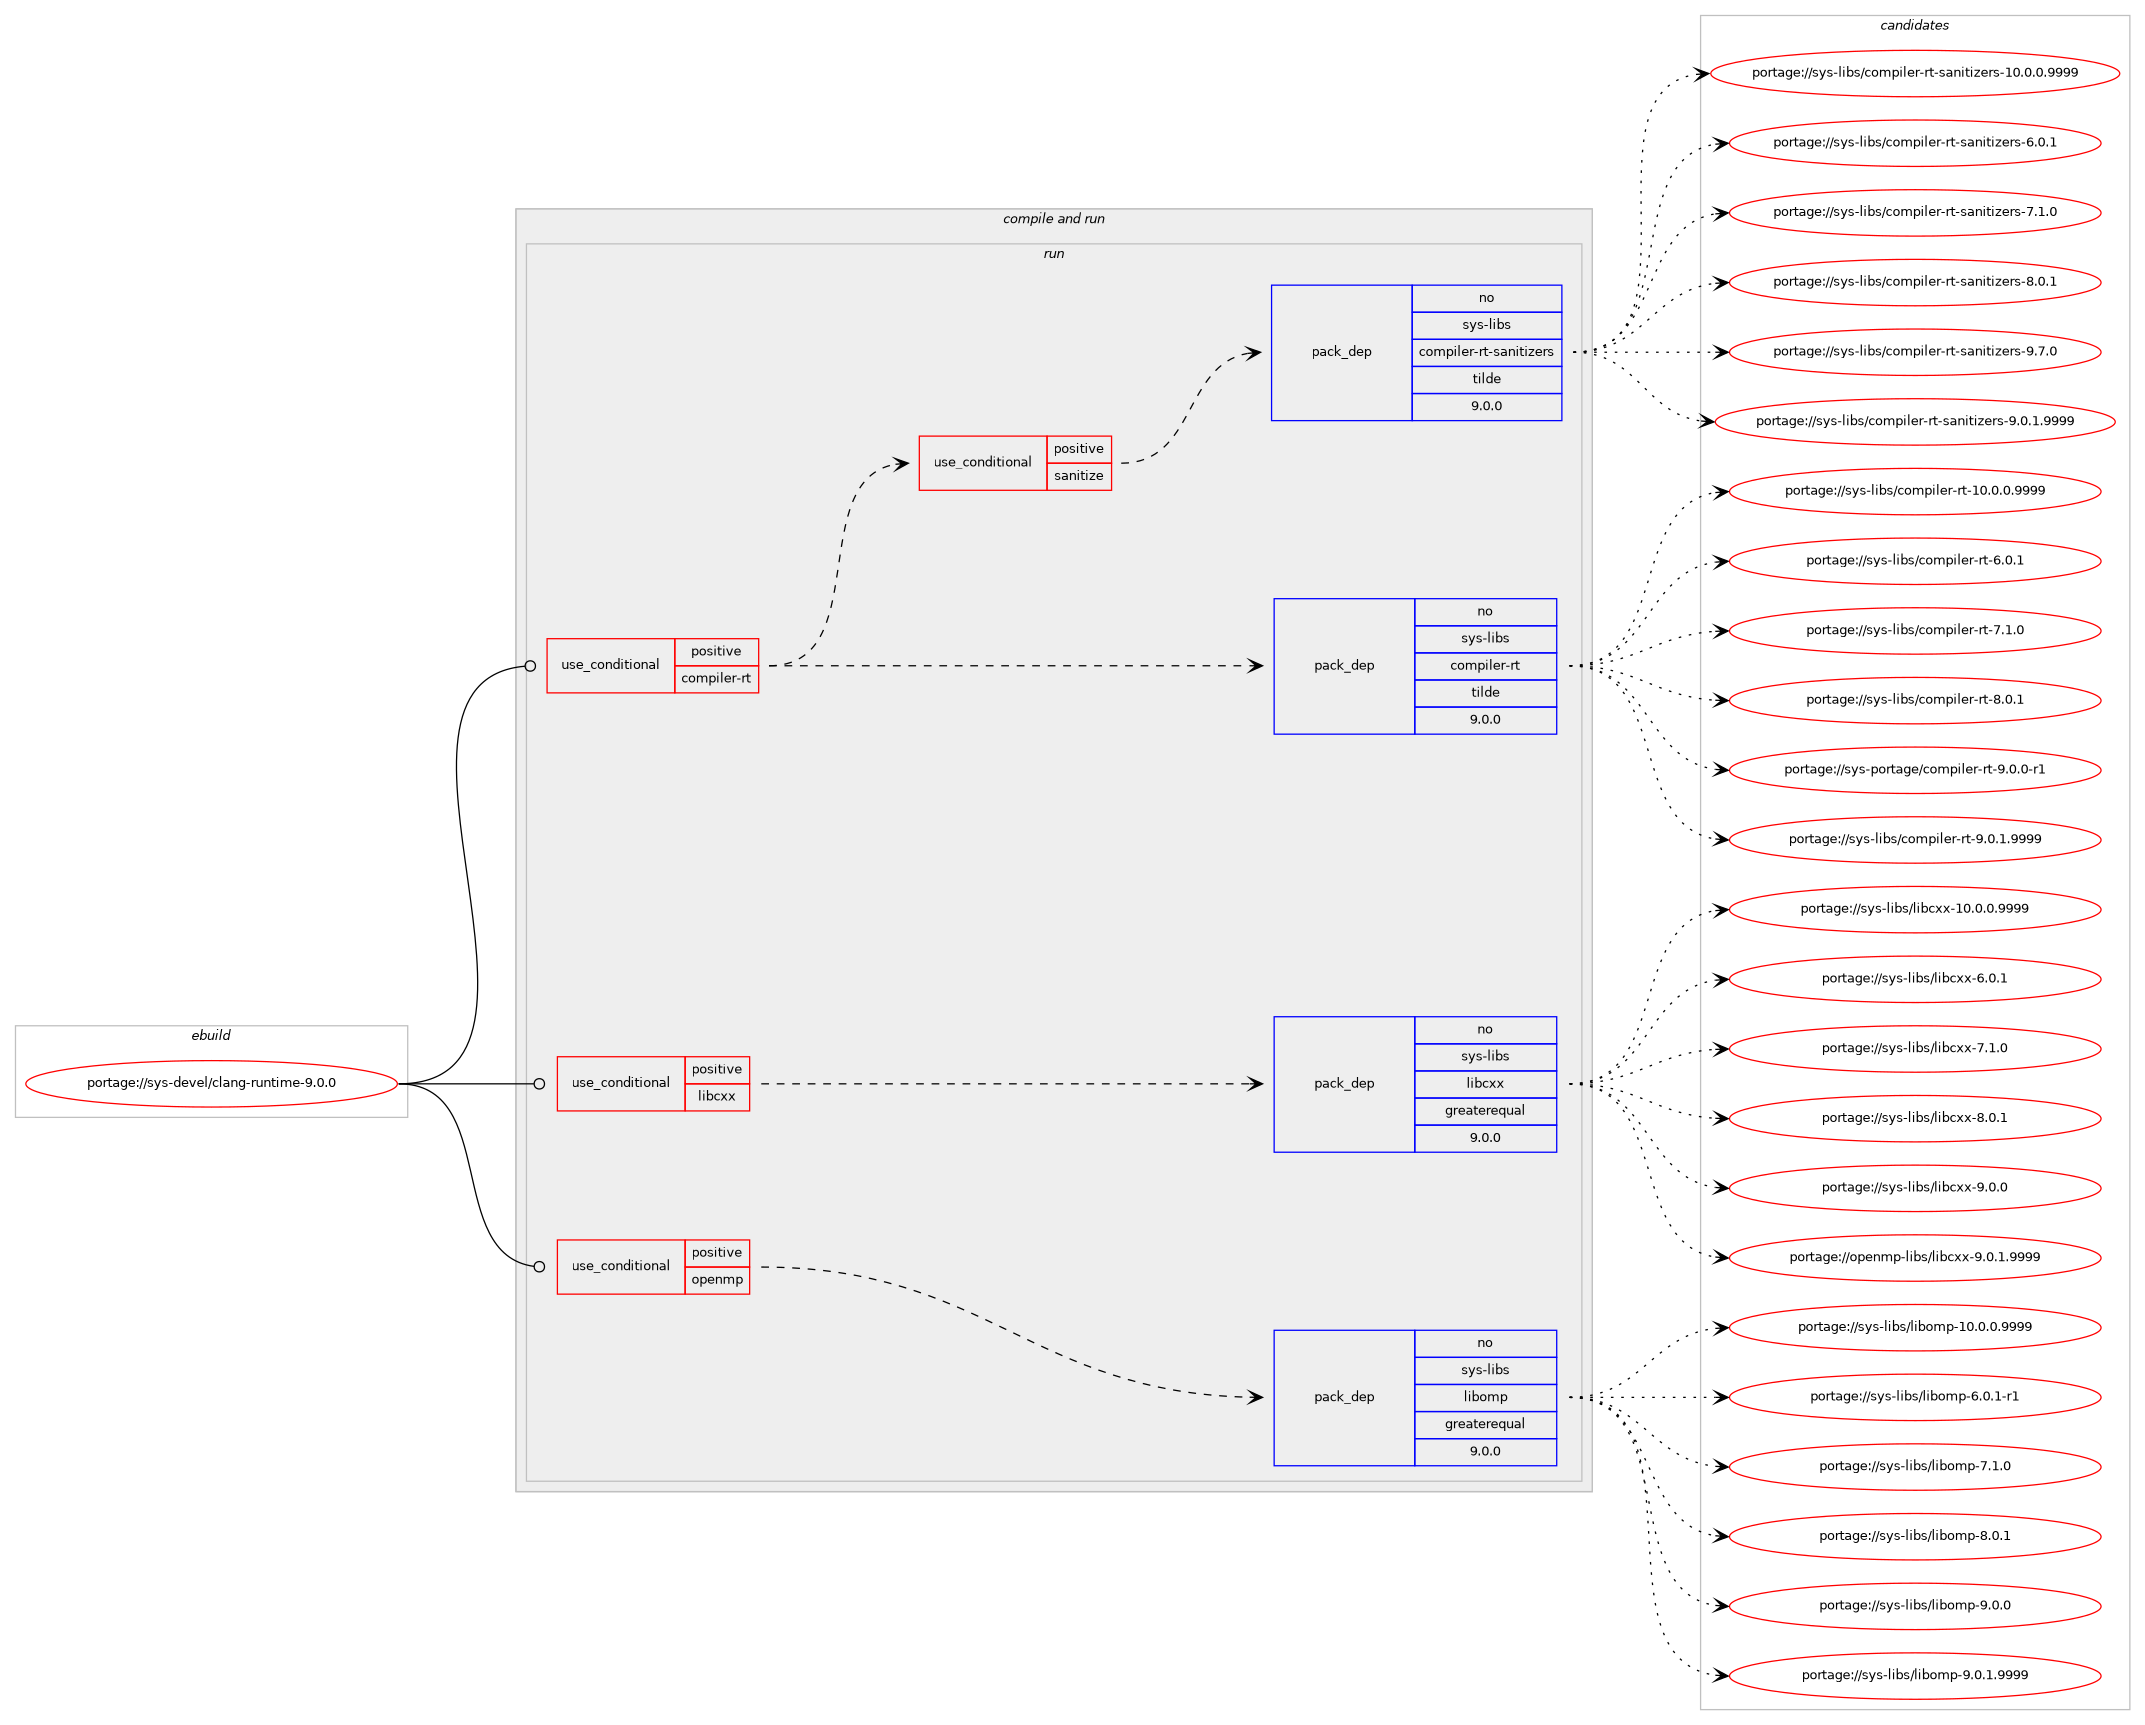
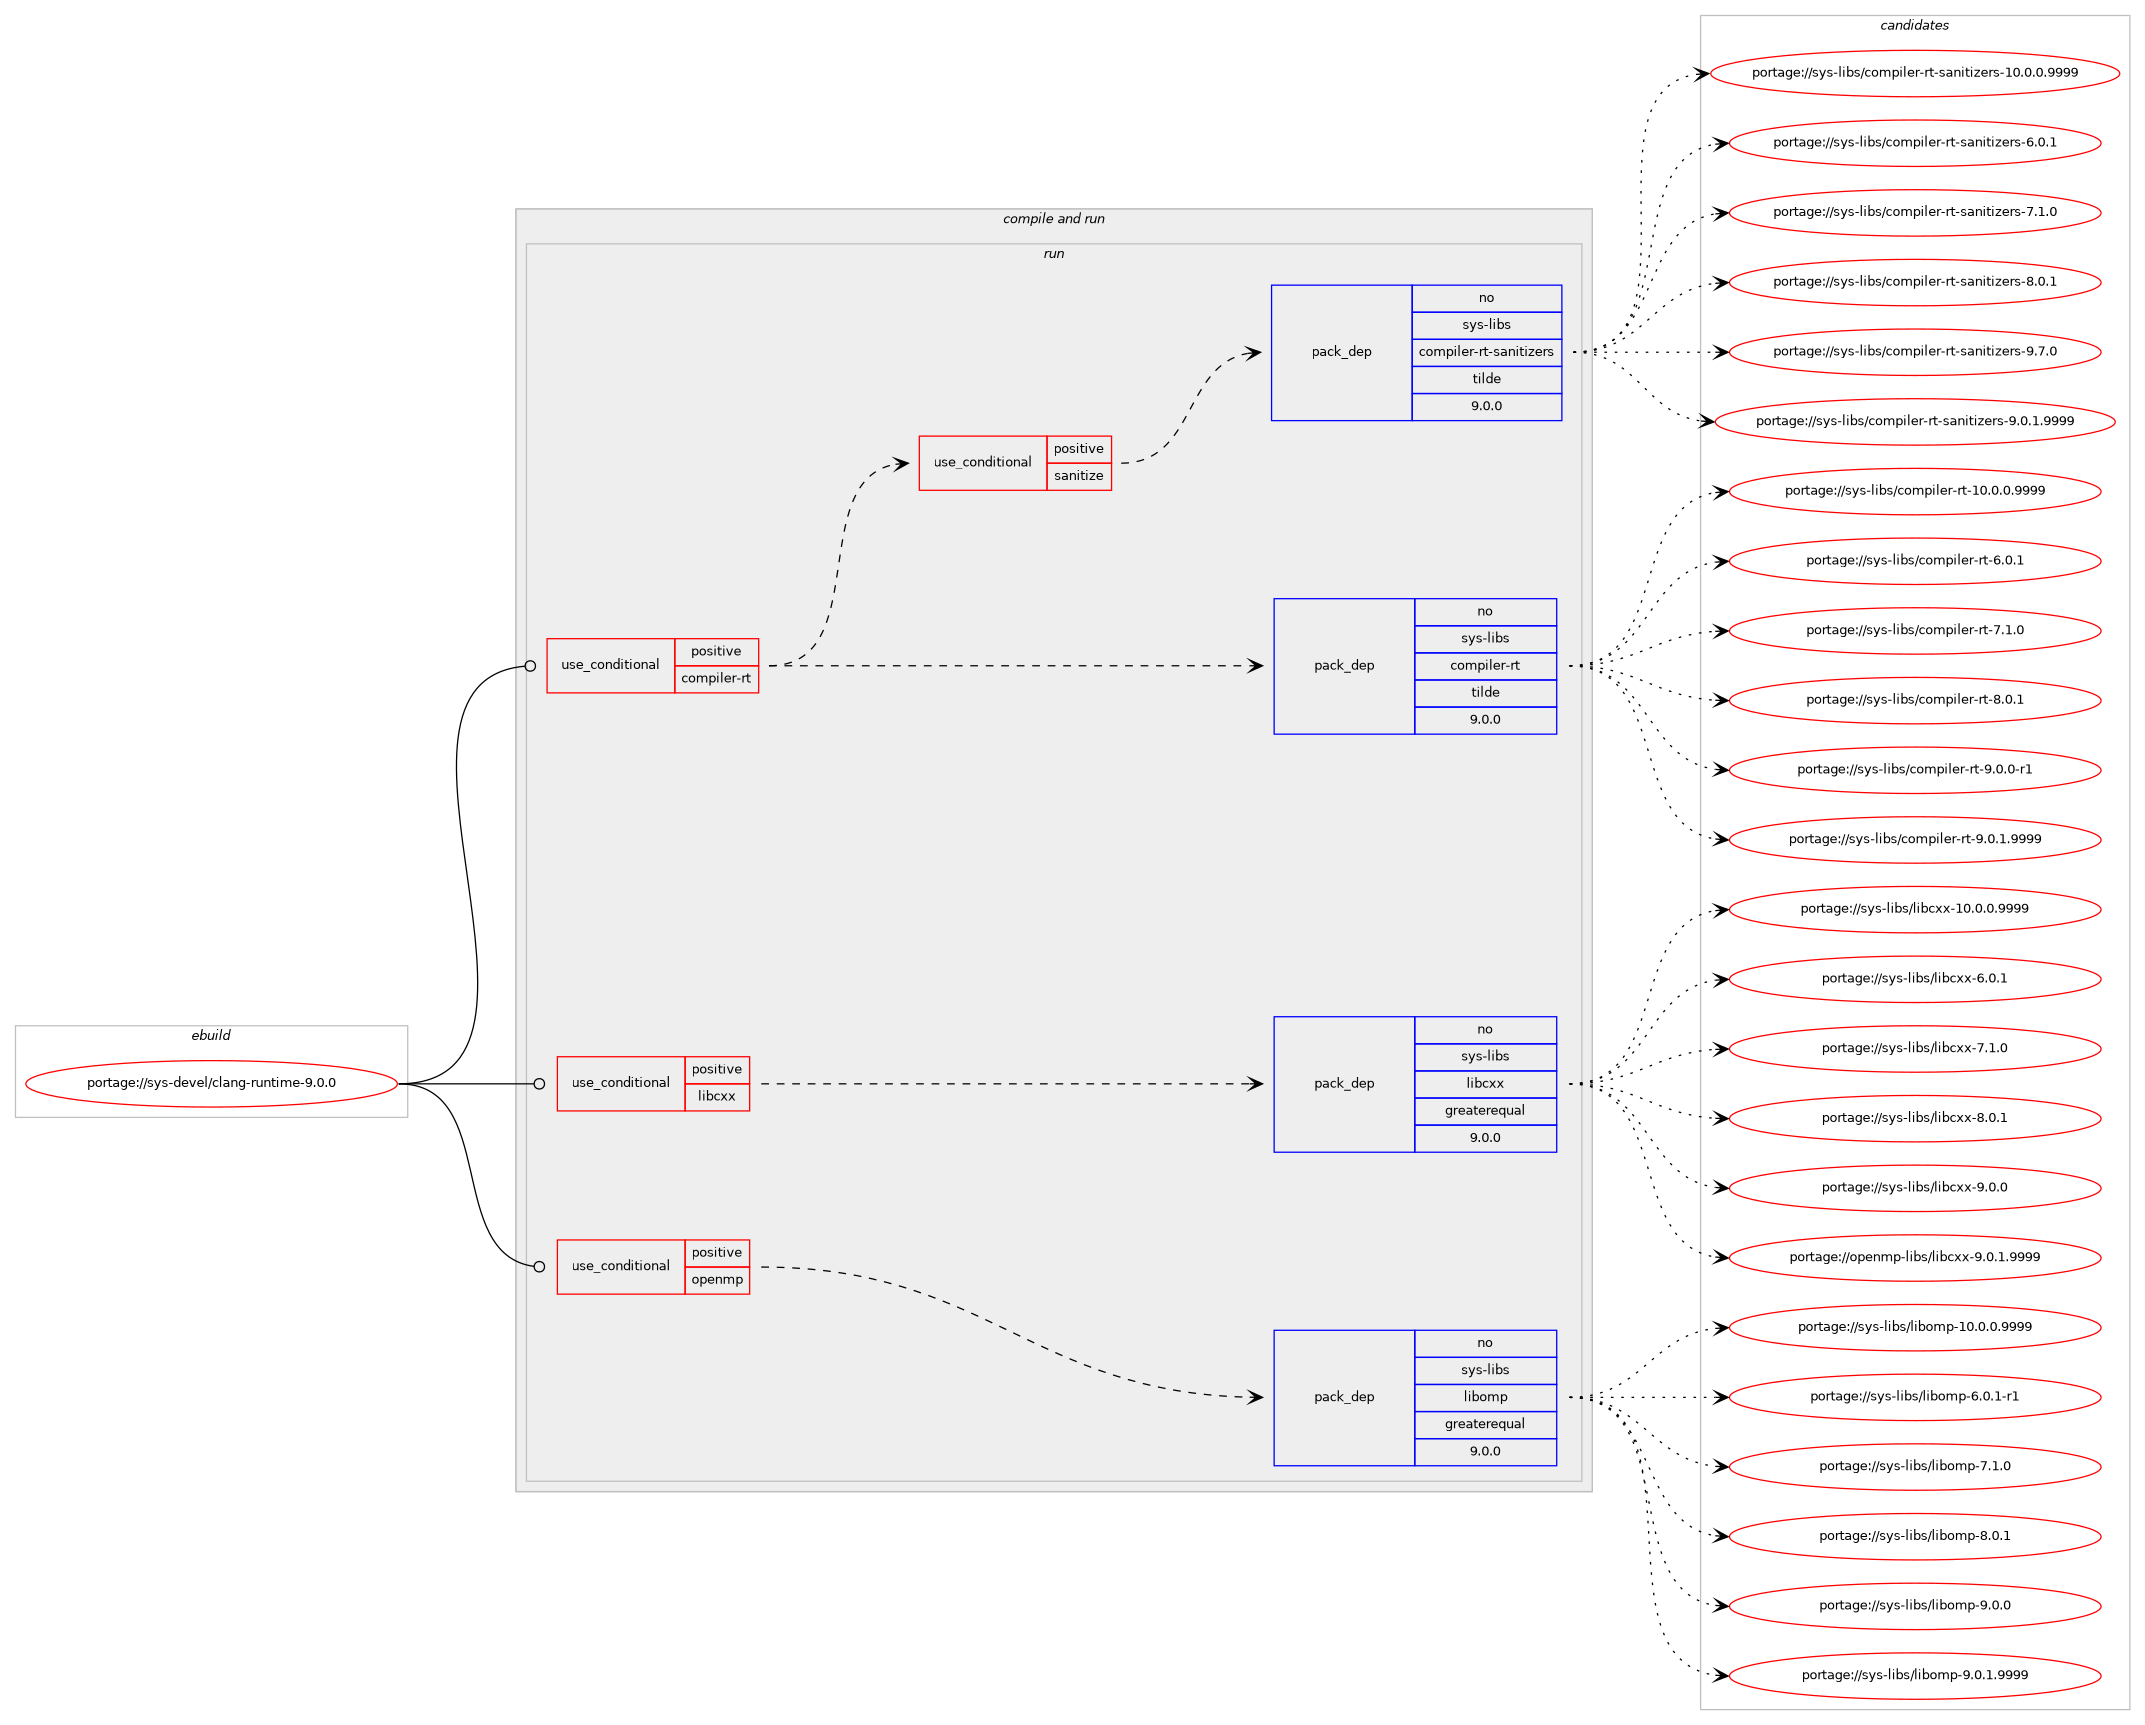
(1915, 770) -> (1915, 770)
